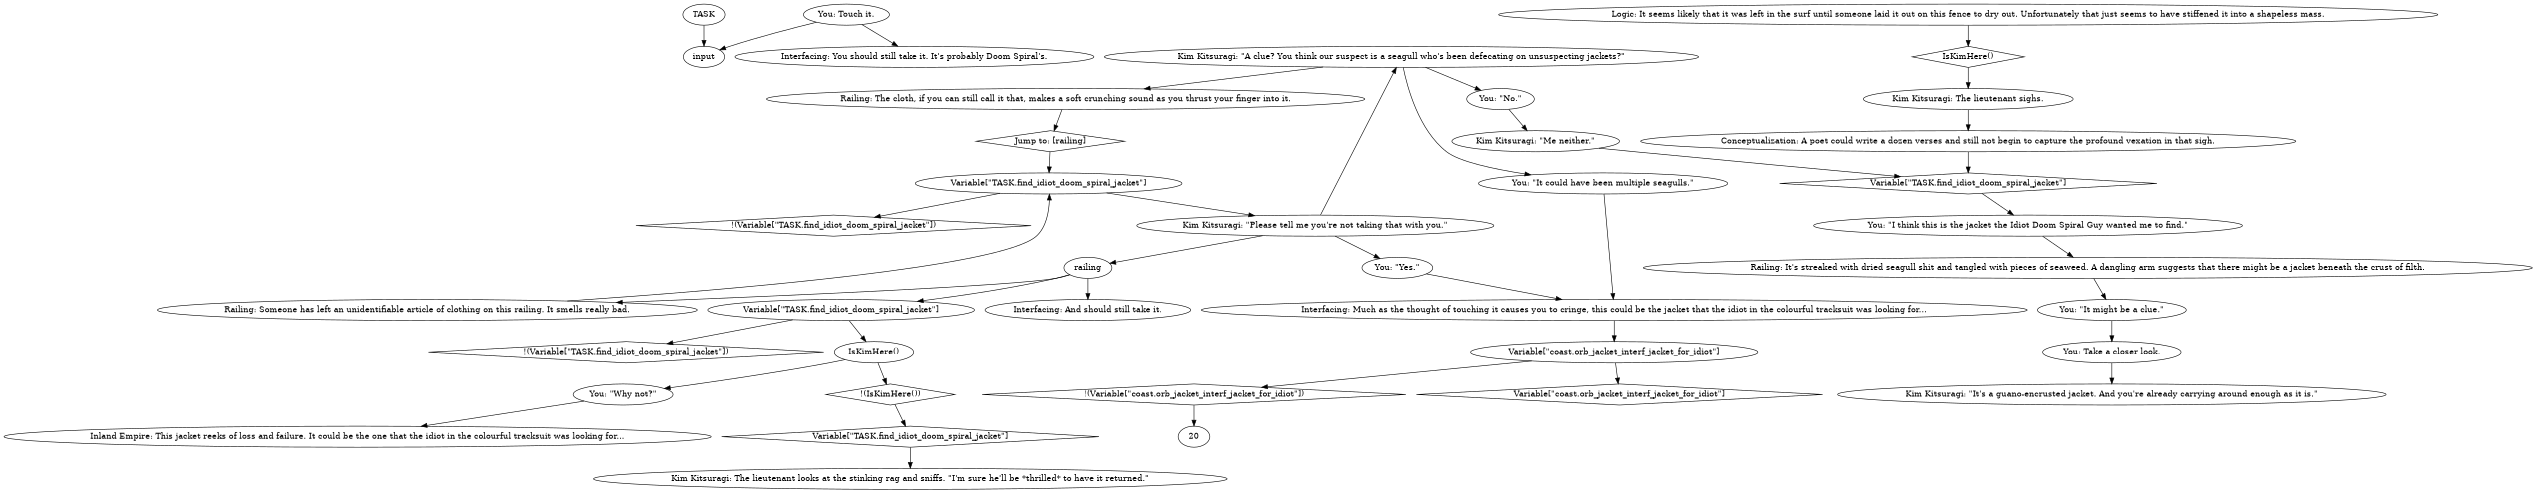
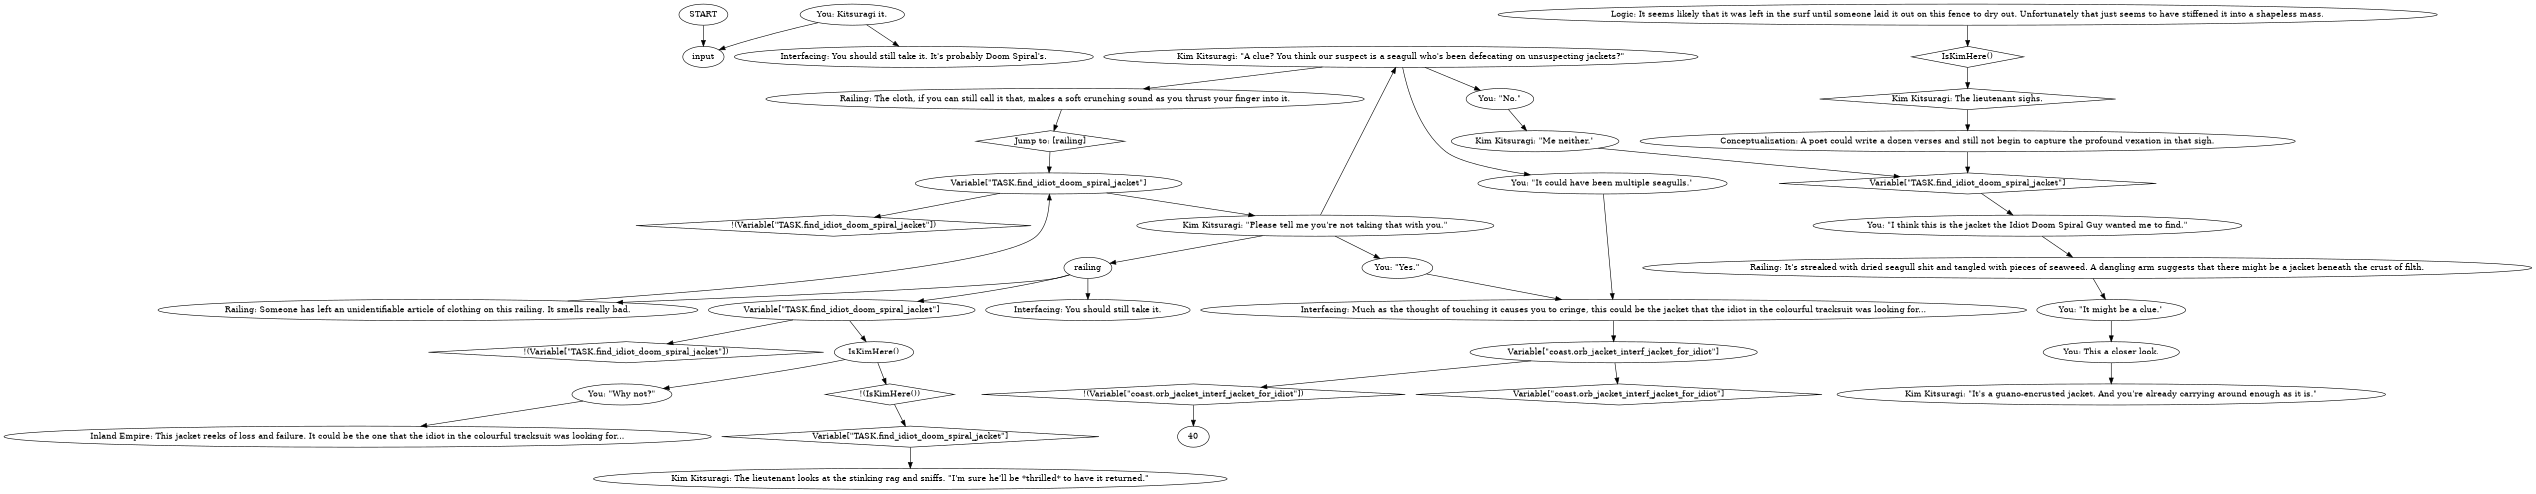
(704, 15) -> (703, 15)
(846, 15) -> (852, 15)
(1968, 99) -> (1968, 99)
(1088, 310) -> (1088, 310)
(2112, 352) -> (2111, 352)
(1194, 437) -> (1193, 437)
